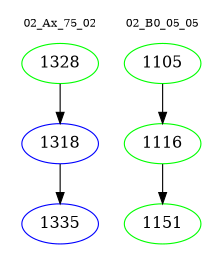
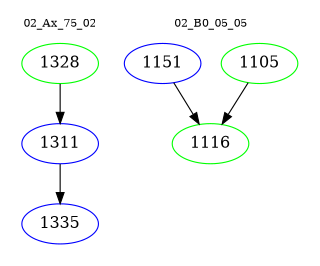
(60, 144) -> (60, 144)
(163, 178) -> (183, 99)
(163, 224) -> (163, 63)
